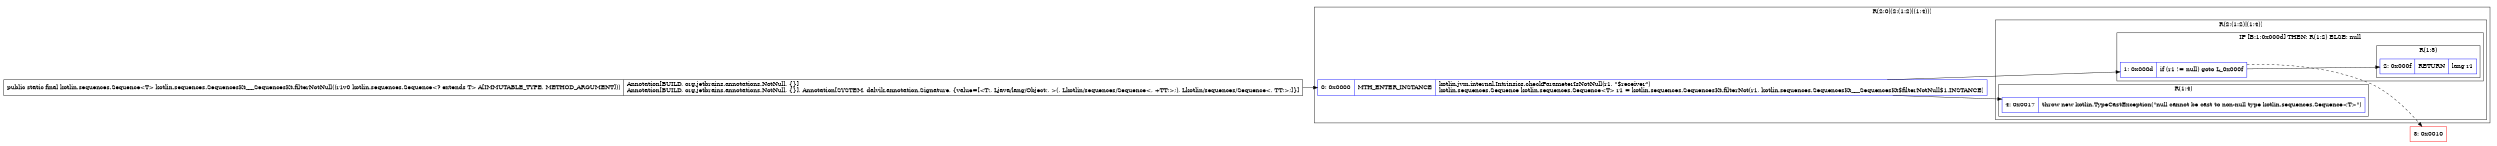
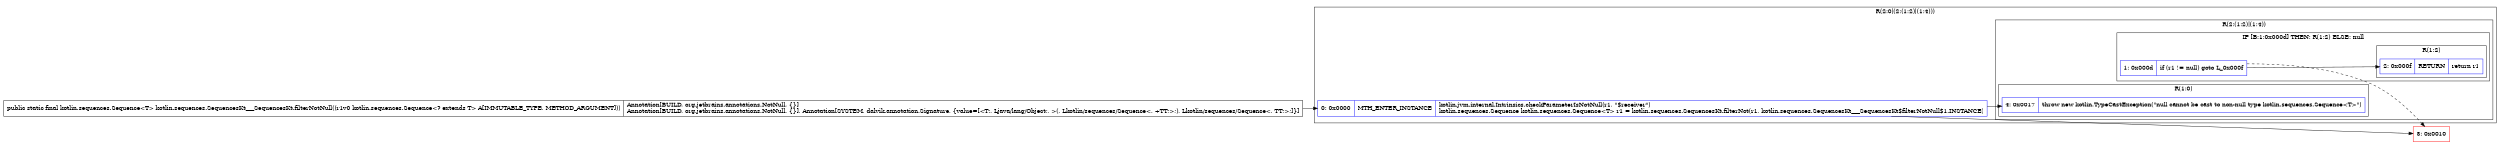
(2428, 50) -> (2431, 50)
(2463, 66) -> (2466, 66)
(2001, 76) -> (2176, 126)
(2184, 89) -> (2184, 89)
